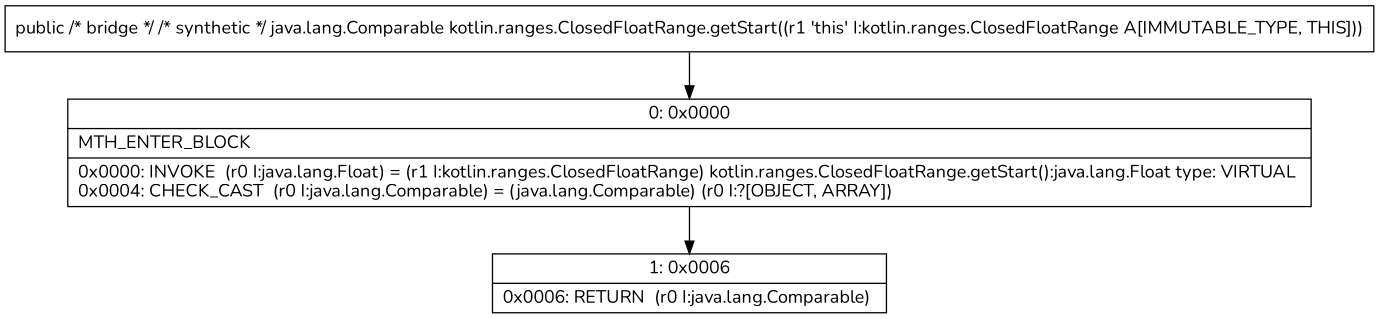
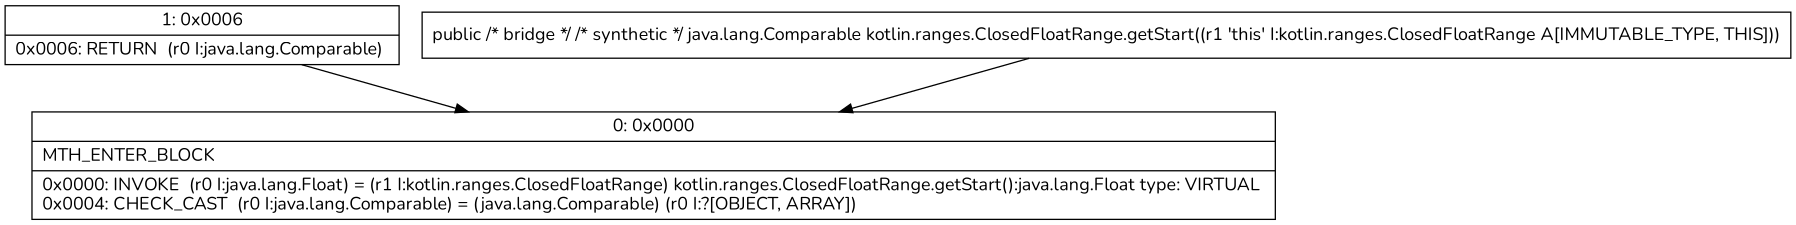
(689, 224) -> (379, 87)
